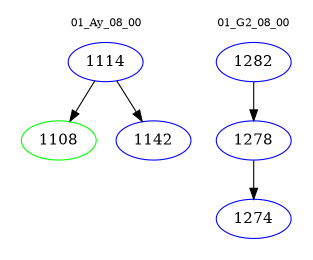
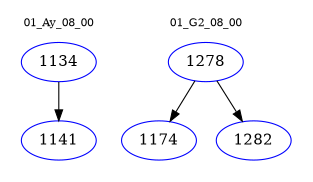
(106, 62) -> (59, 62)
(254, 96) -> (227, 96)
(59, 140) -> none
(154, 140) -> (59, 140)
(254, 219) -> (159, 140)
